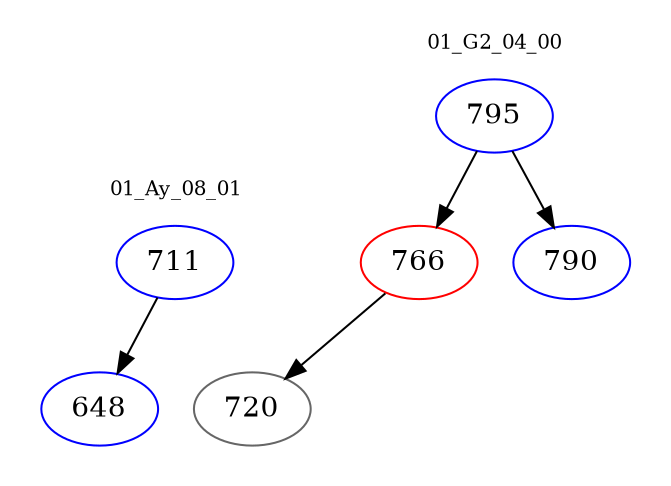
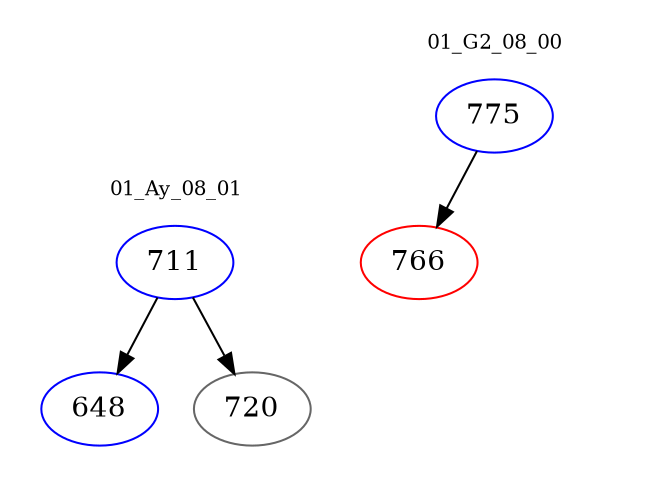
(495, 44) -> (495, 44)
(494, 116) -> (494, 116)
(572, 262) -> none
(343, 329) -> (209, 327)
